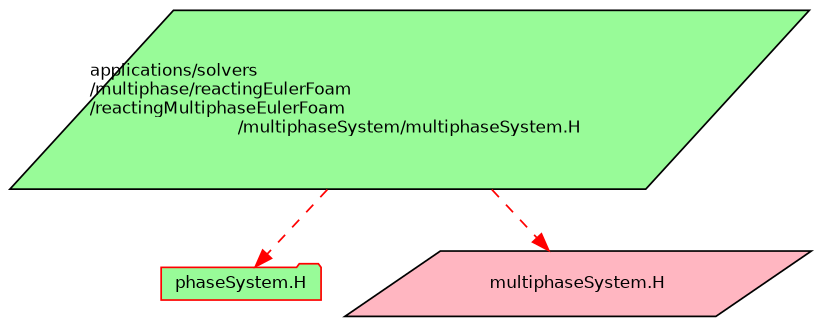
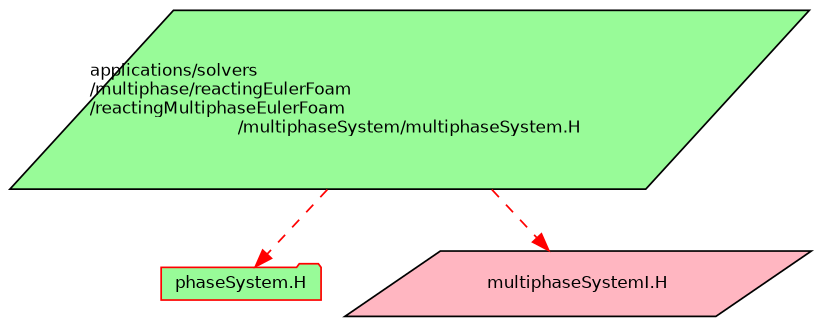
(578, 284) -> (578, 284)
